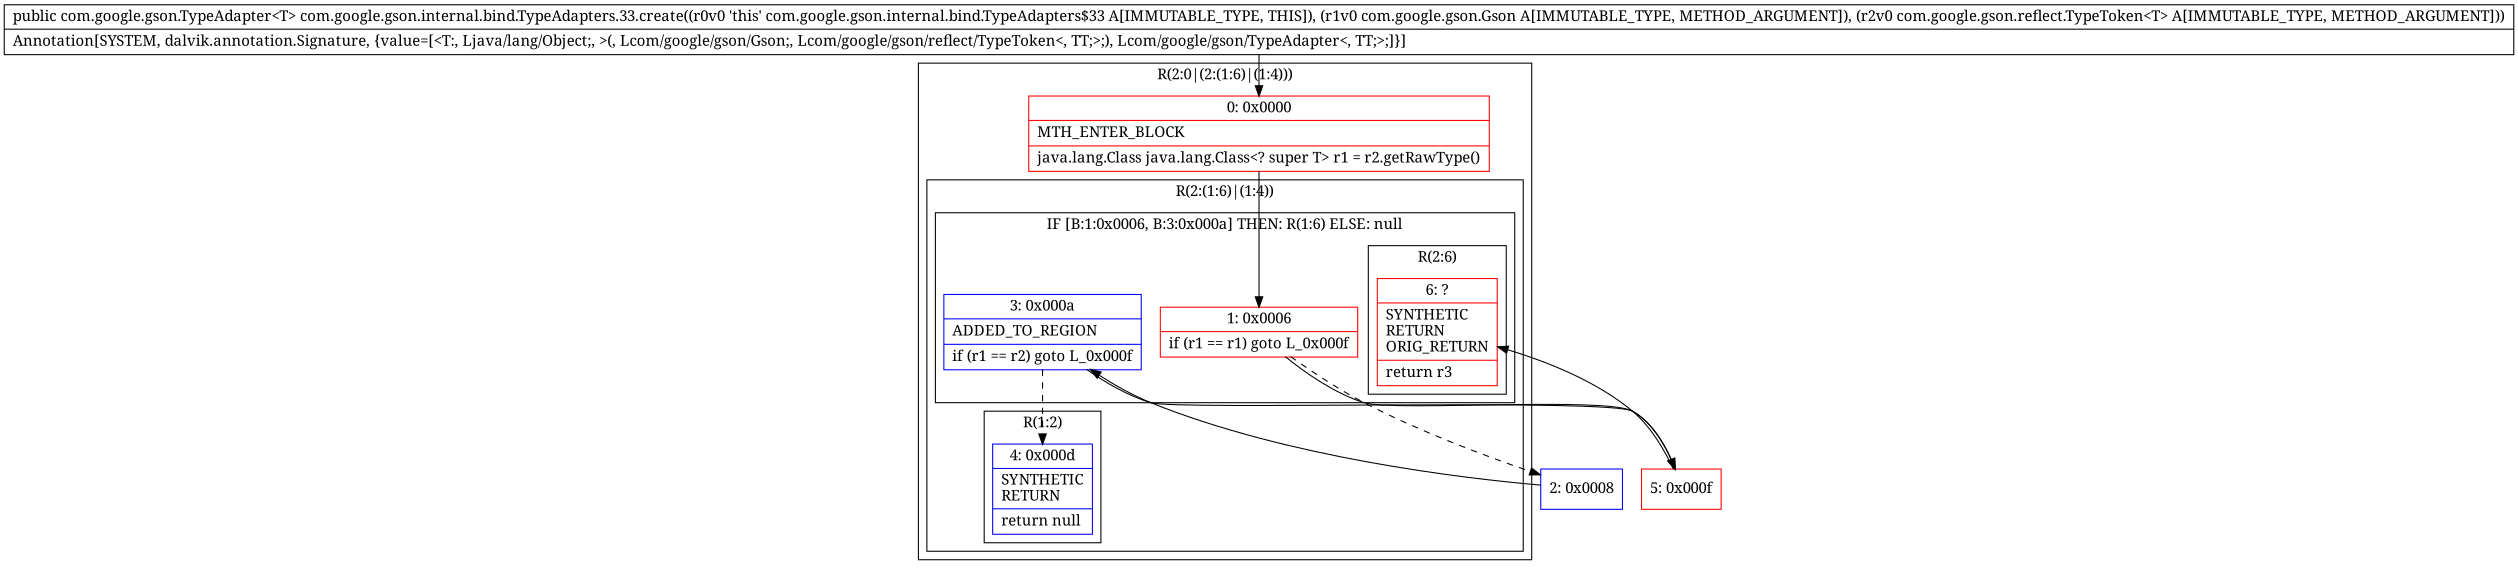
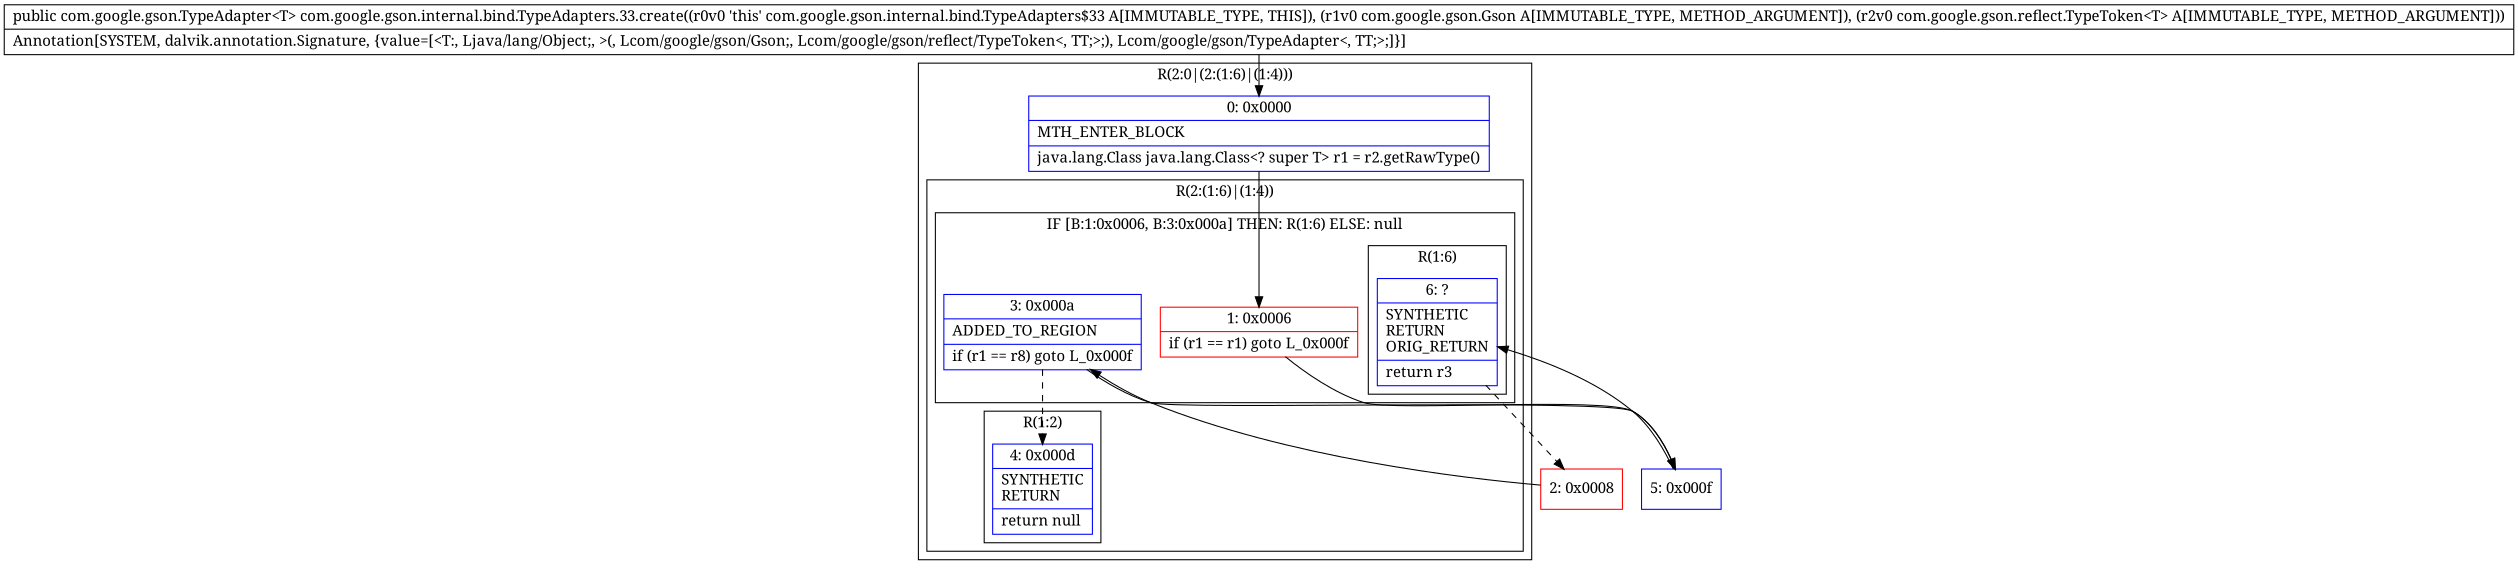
(1259, 134) -> (1259, 134)
(1437, 258) -> (1437, 258)
(1437, 332) -> (1437, 332)
(1043, 357) -> (1043, 357)
(1406, 423) -> (1516, 418)
(1582, 489) -> (1582, 489)
(1681, 489) -> (1681, 489)
